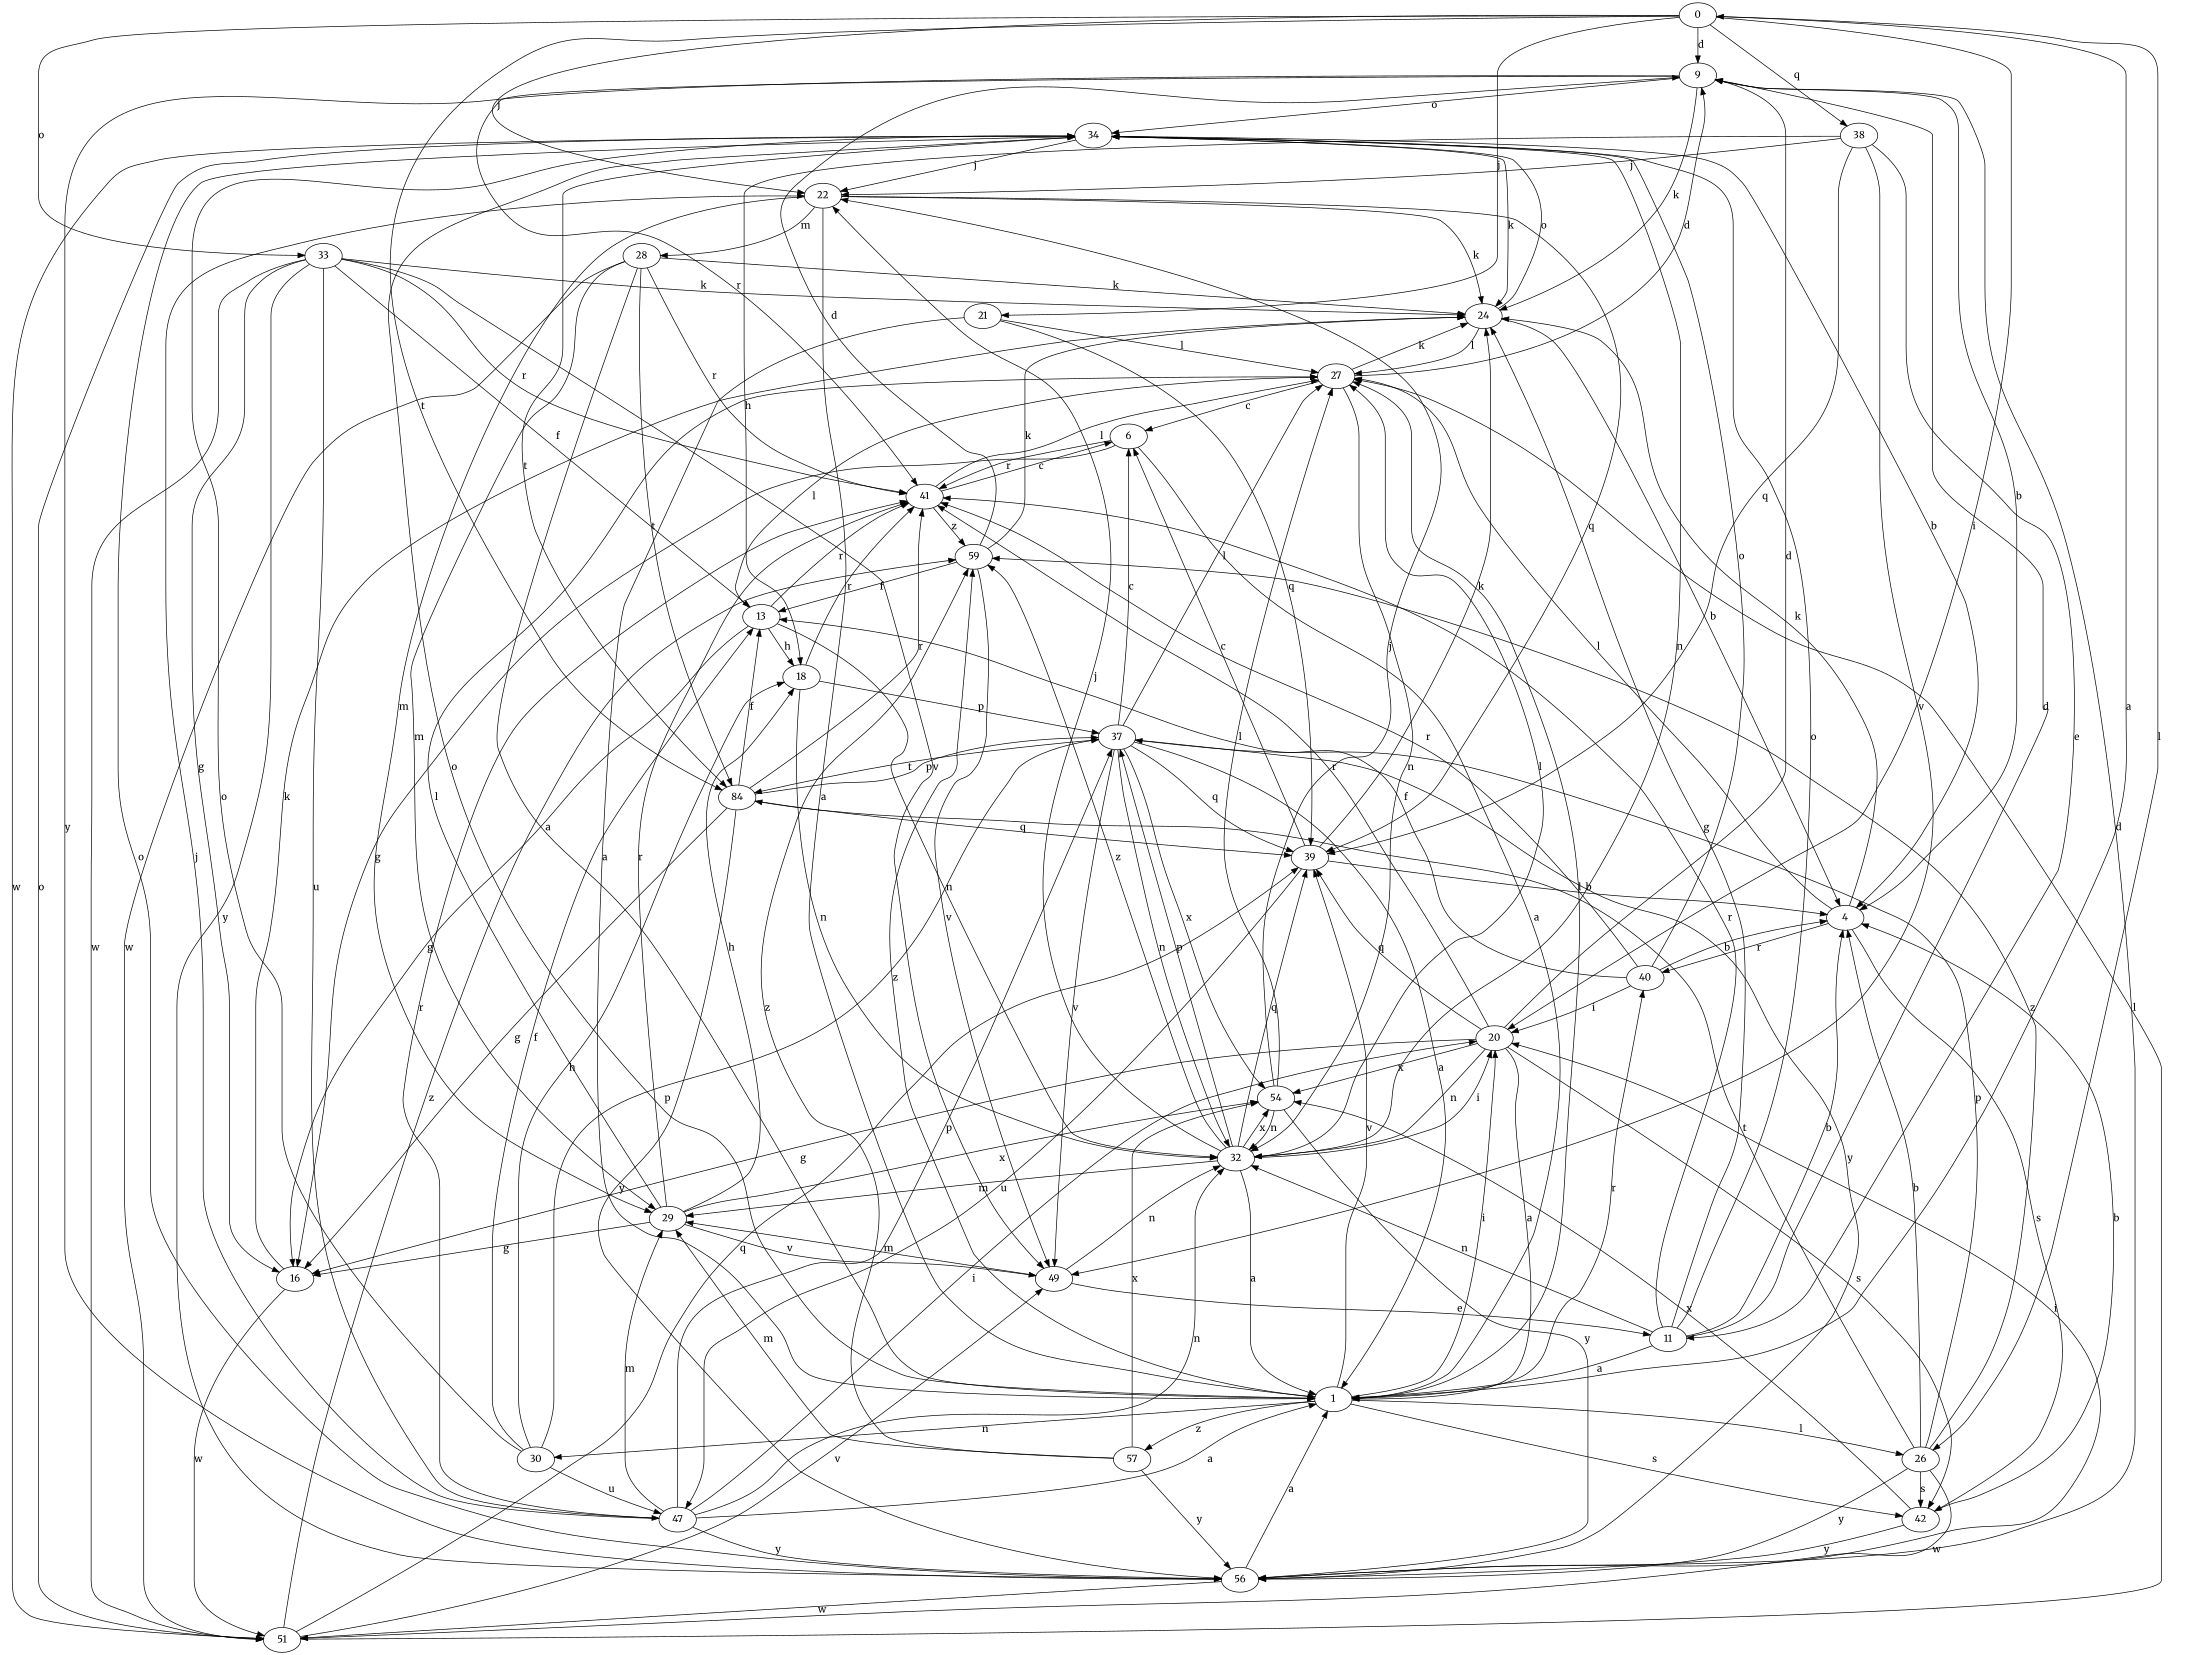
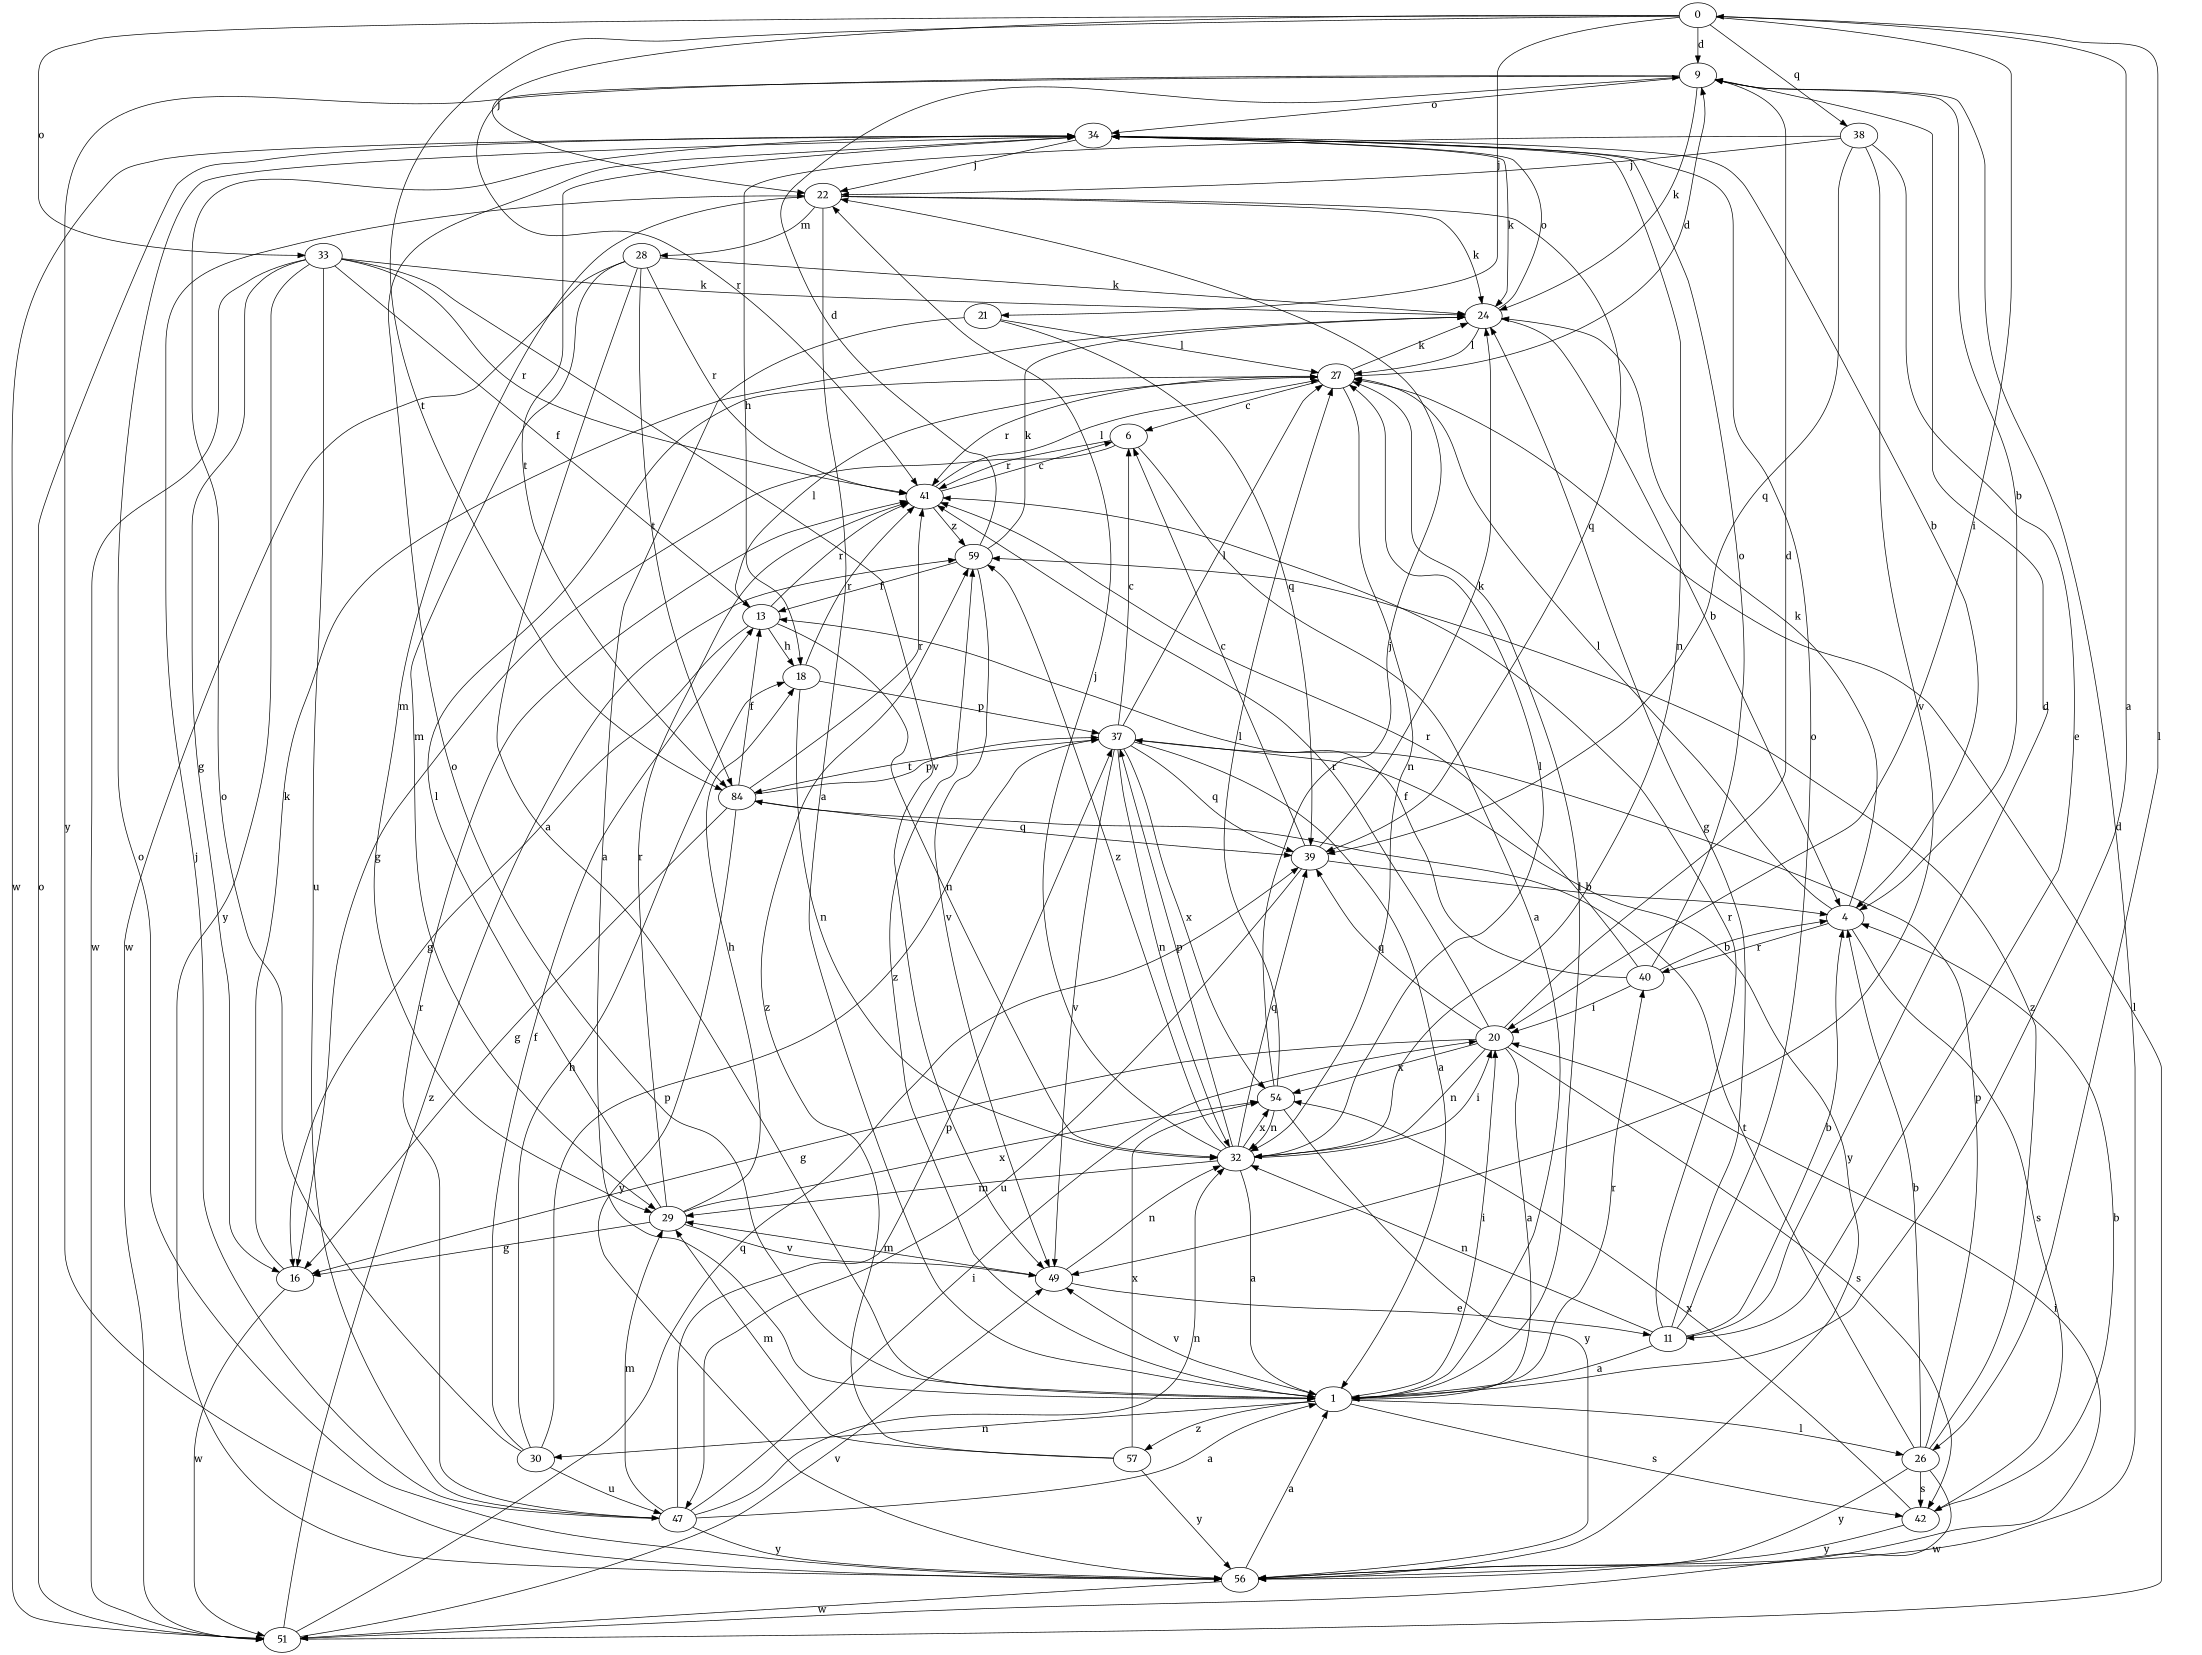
none -> (1085, 399)
(1367, 1130) -> (1194, 1360)
